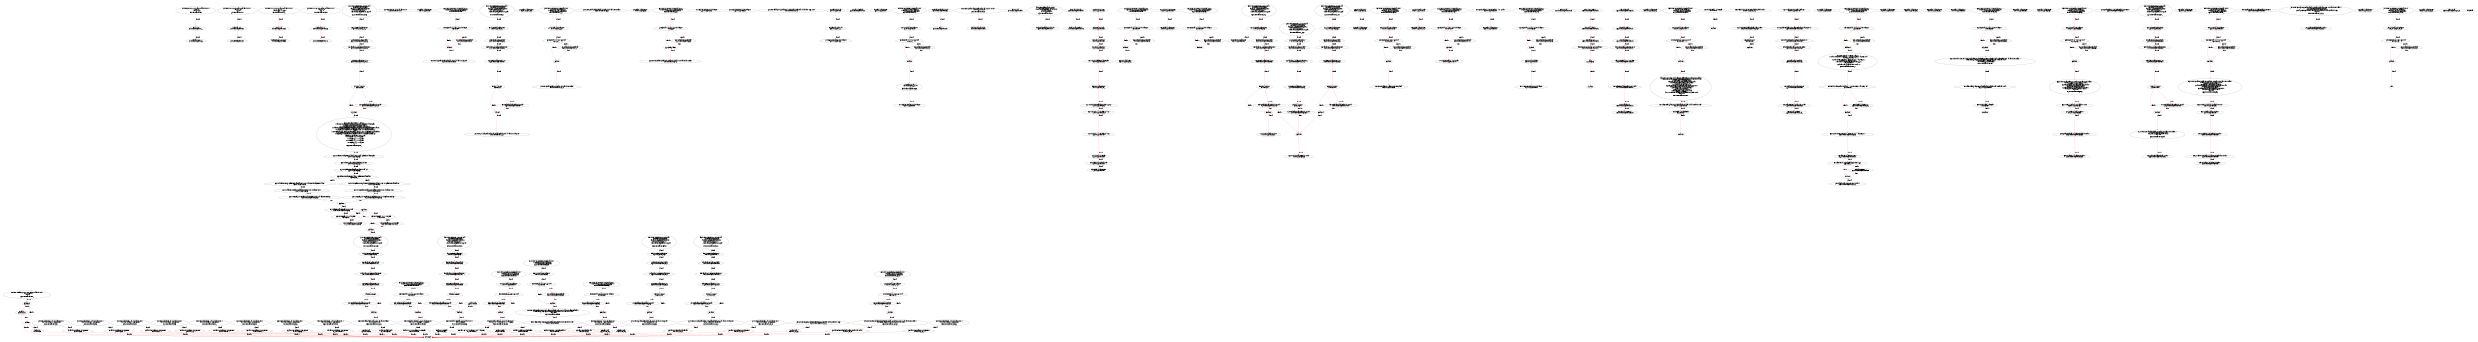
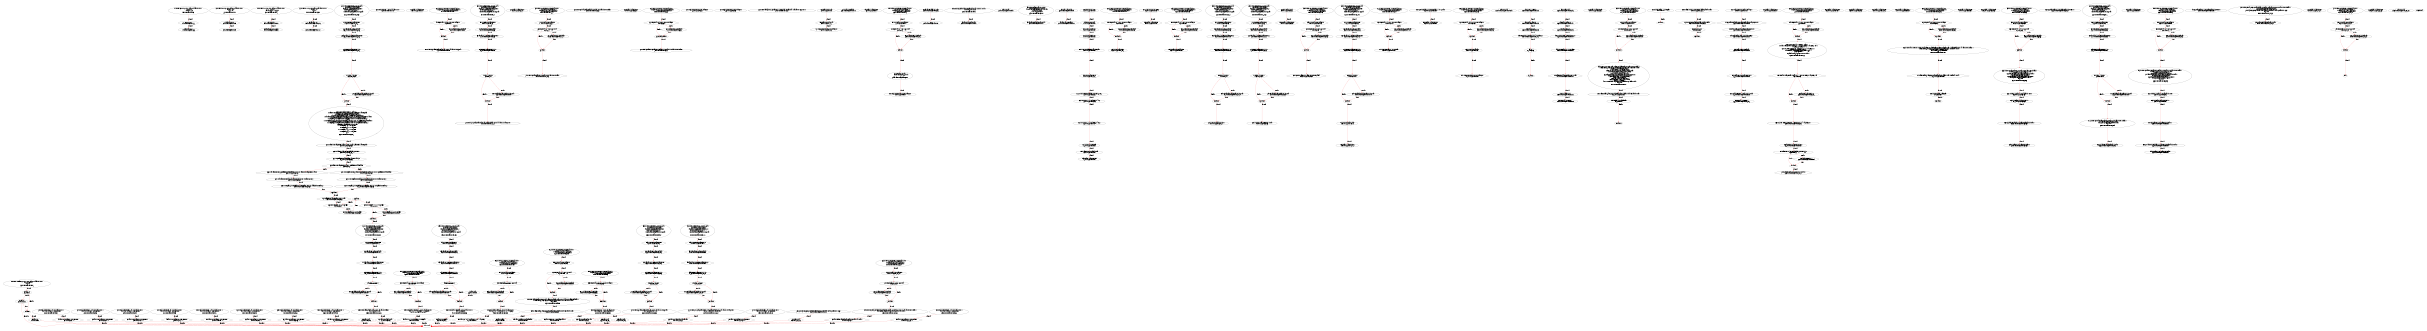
(1249, 34) -> (1176, 43)
(1310, 123) -> (1347, 112)
